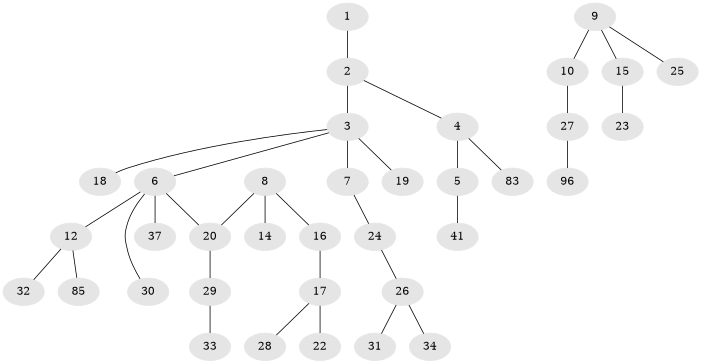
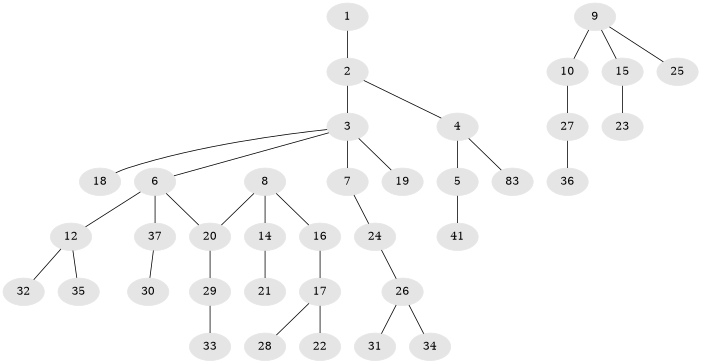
(568, 182) -> (568, 182)
(125, 235) -> (152, 264)
(79, 292) -> (79, 292)
none -> (265, 292)
